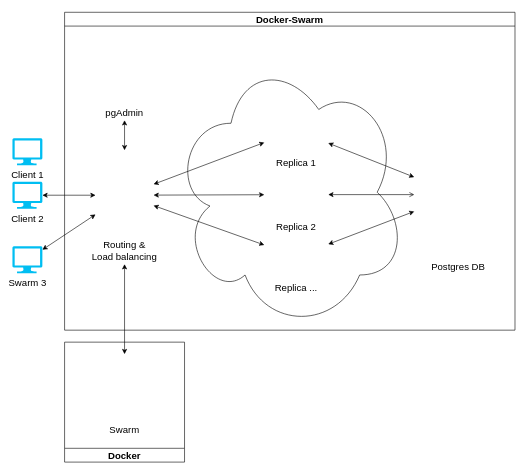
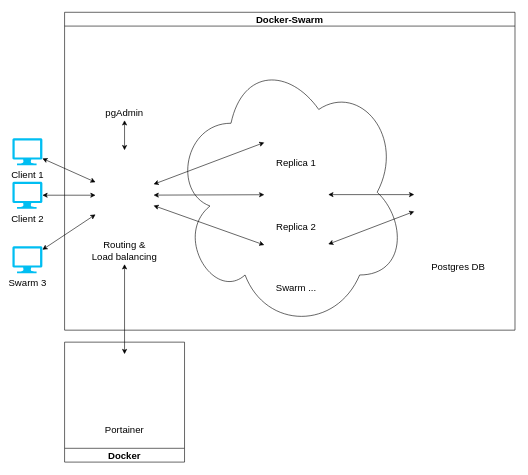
(371, 160) -> none
none -> (69, 170)
(410, 195) -> (408, 195)
(296, 288) -> (296, 288)
(124, 430) -> (124, 430)
